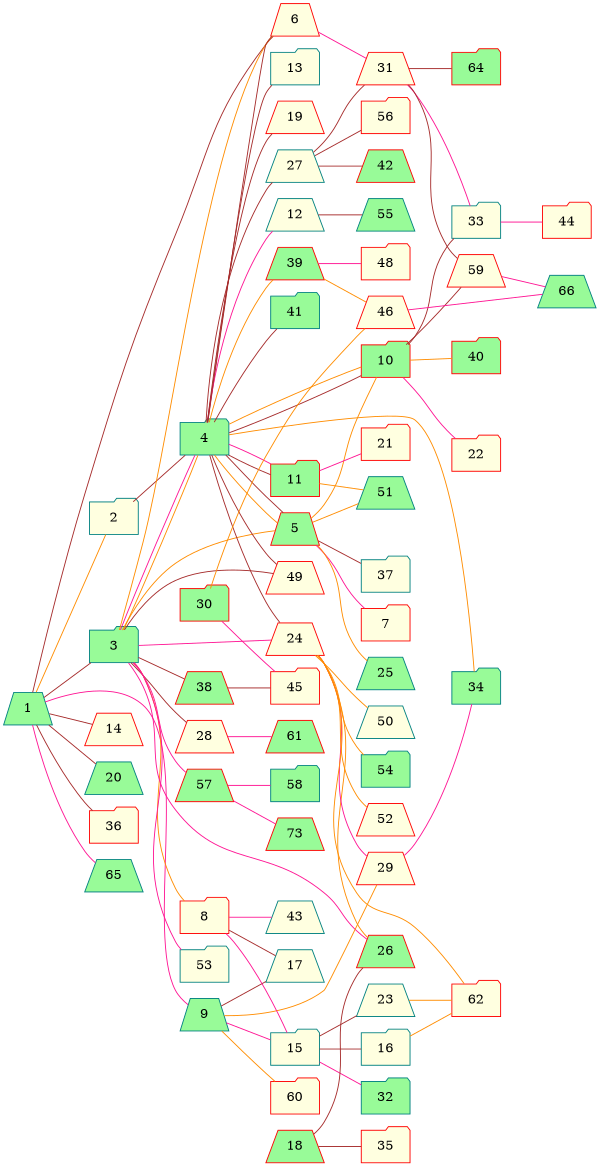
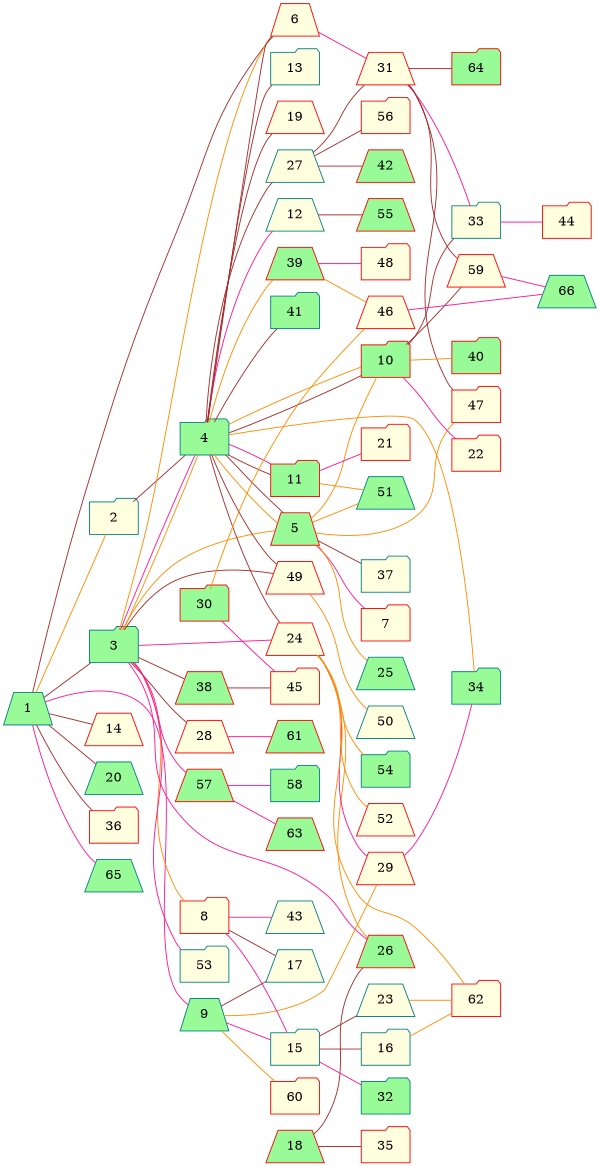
(386, 215) -> (386, 215)
none -> (476, 406)
(341, 682) -> (338, 652)
(295, 834) -> (295, 834)
